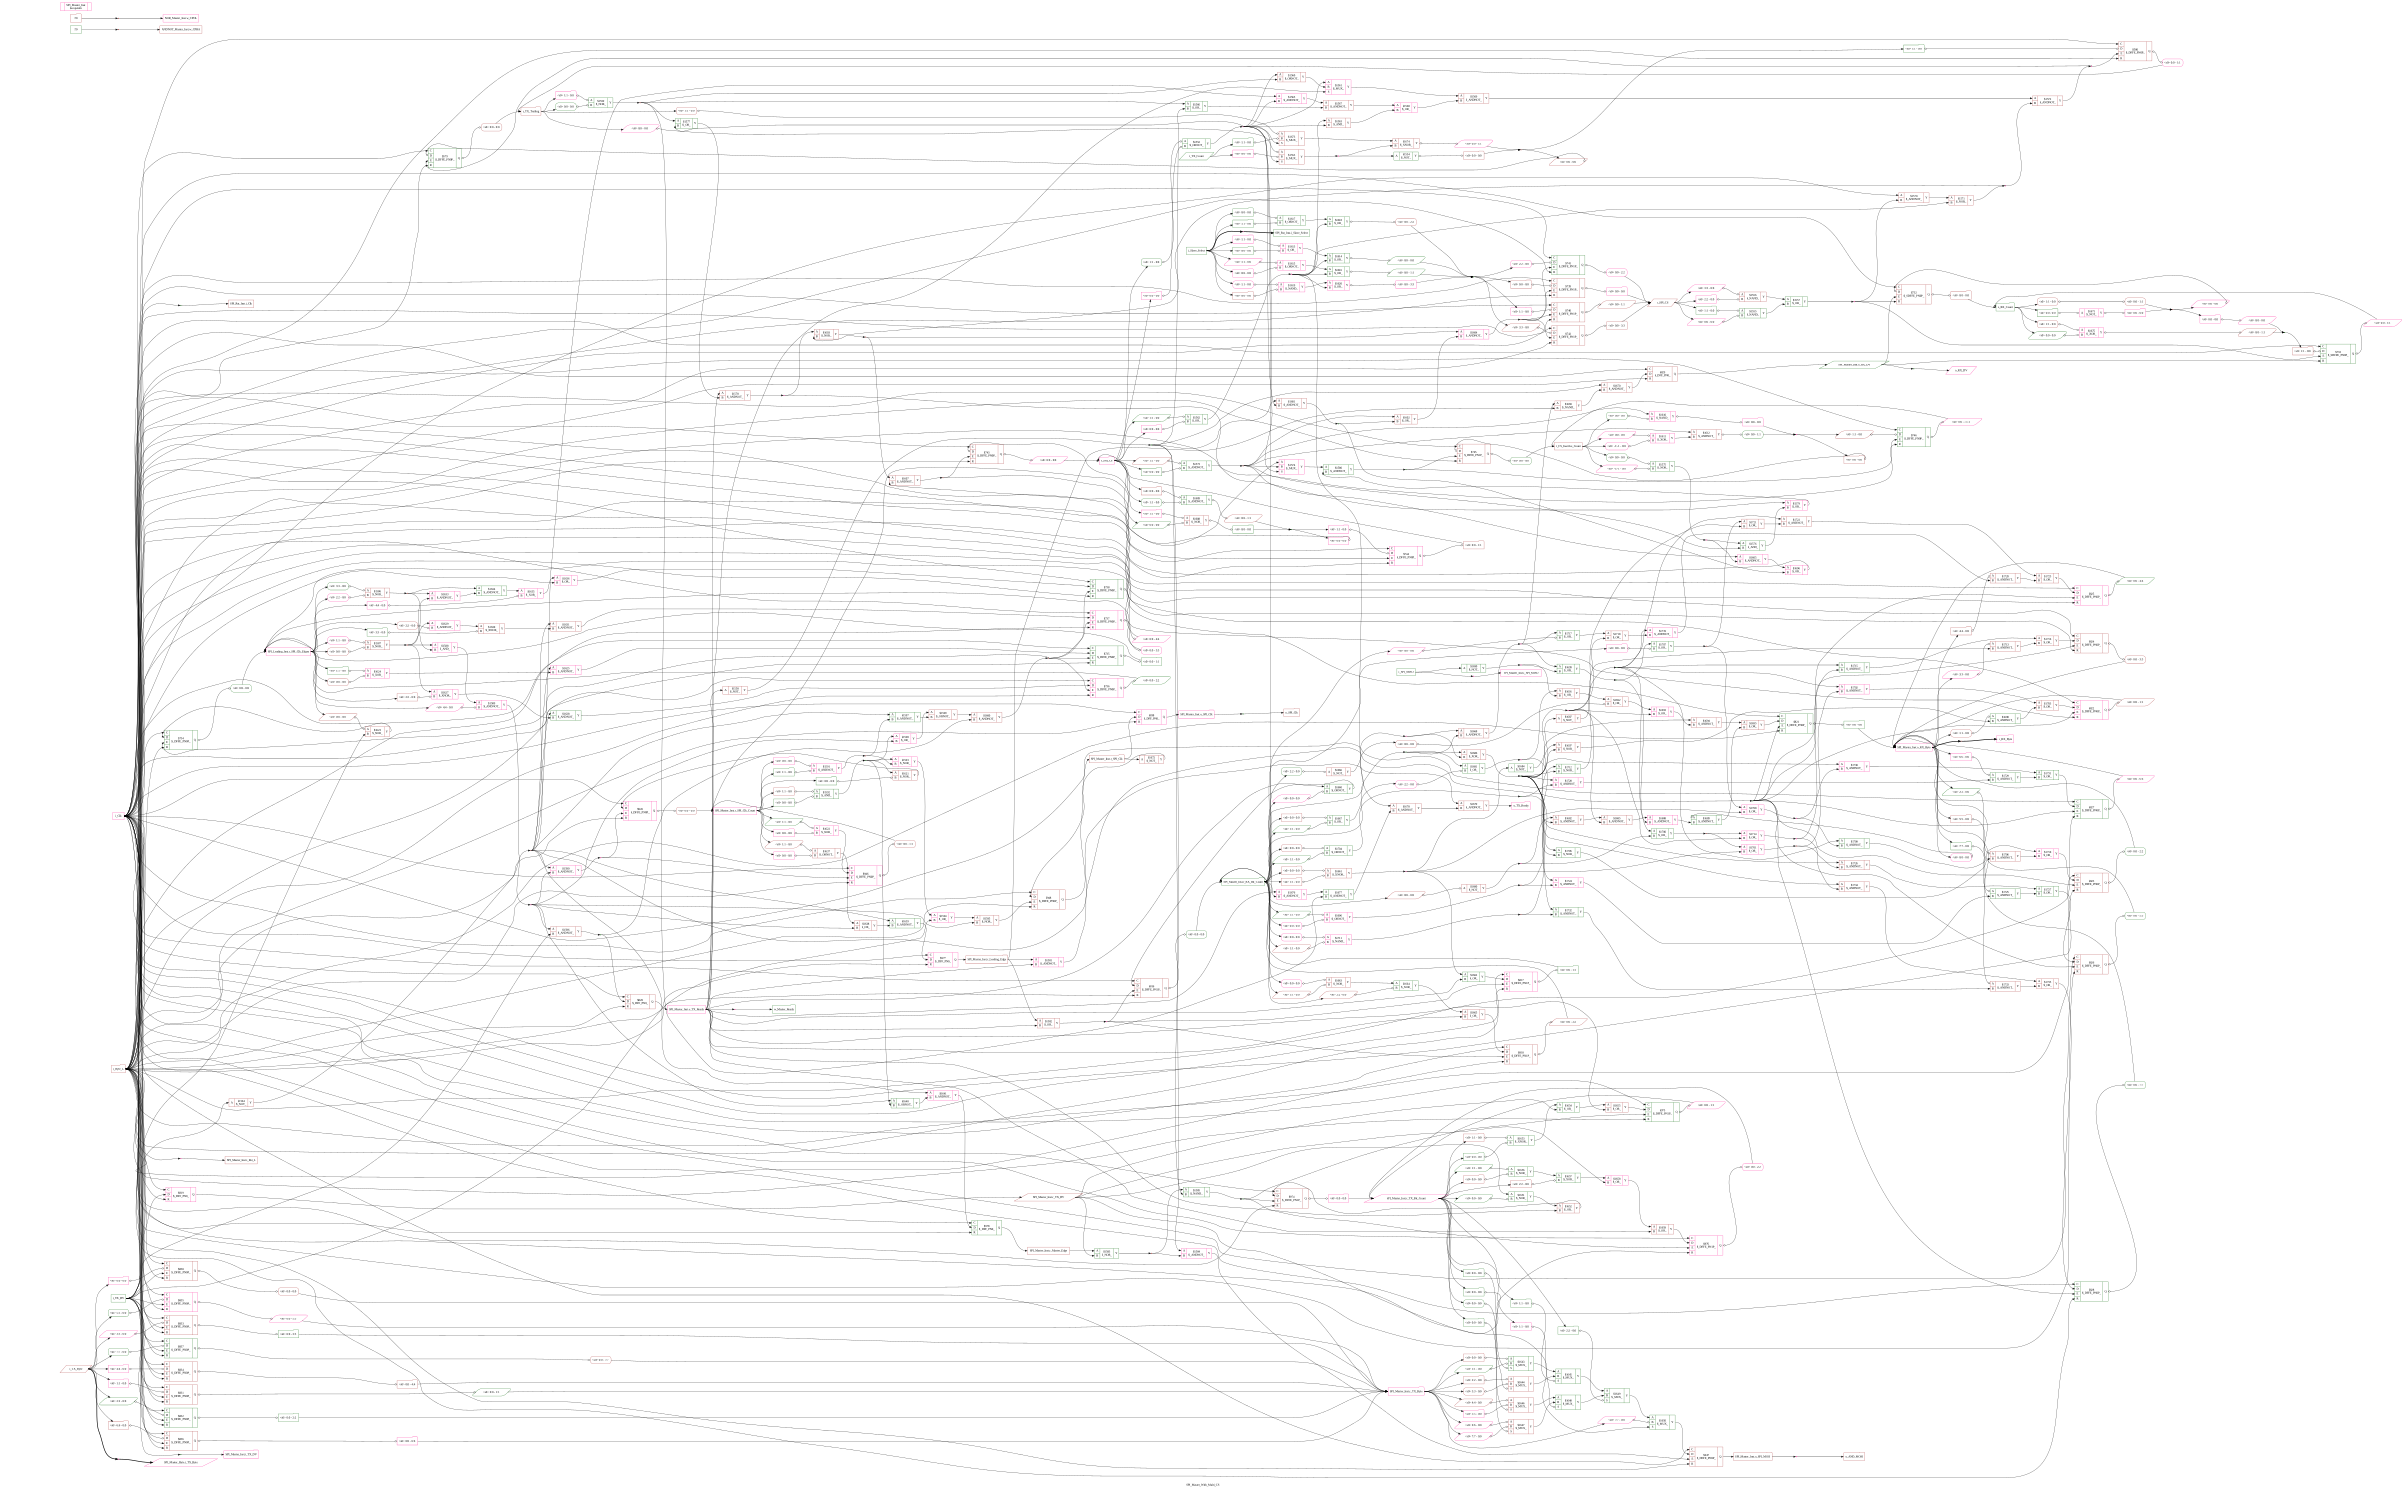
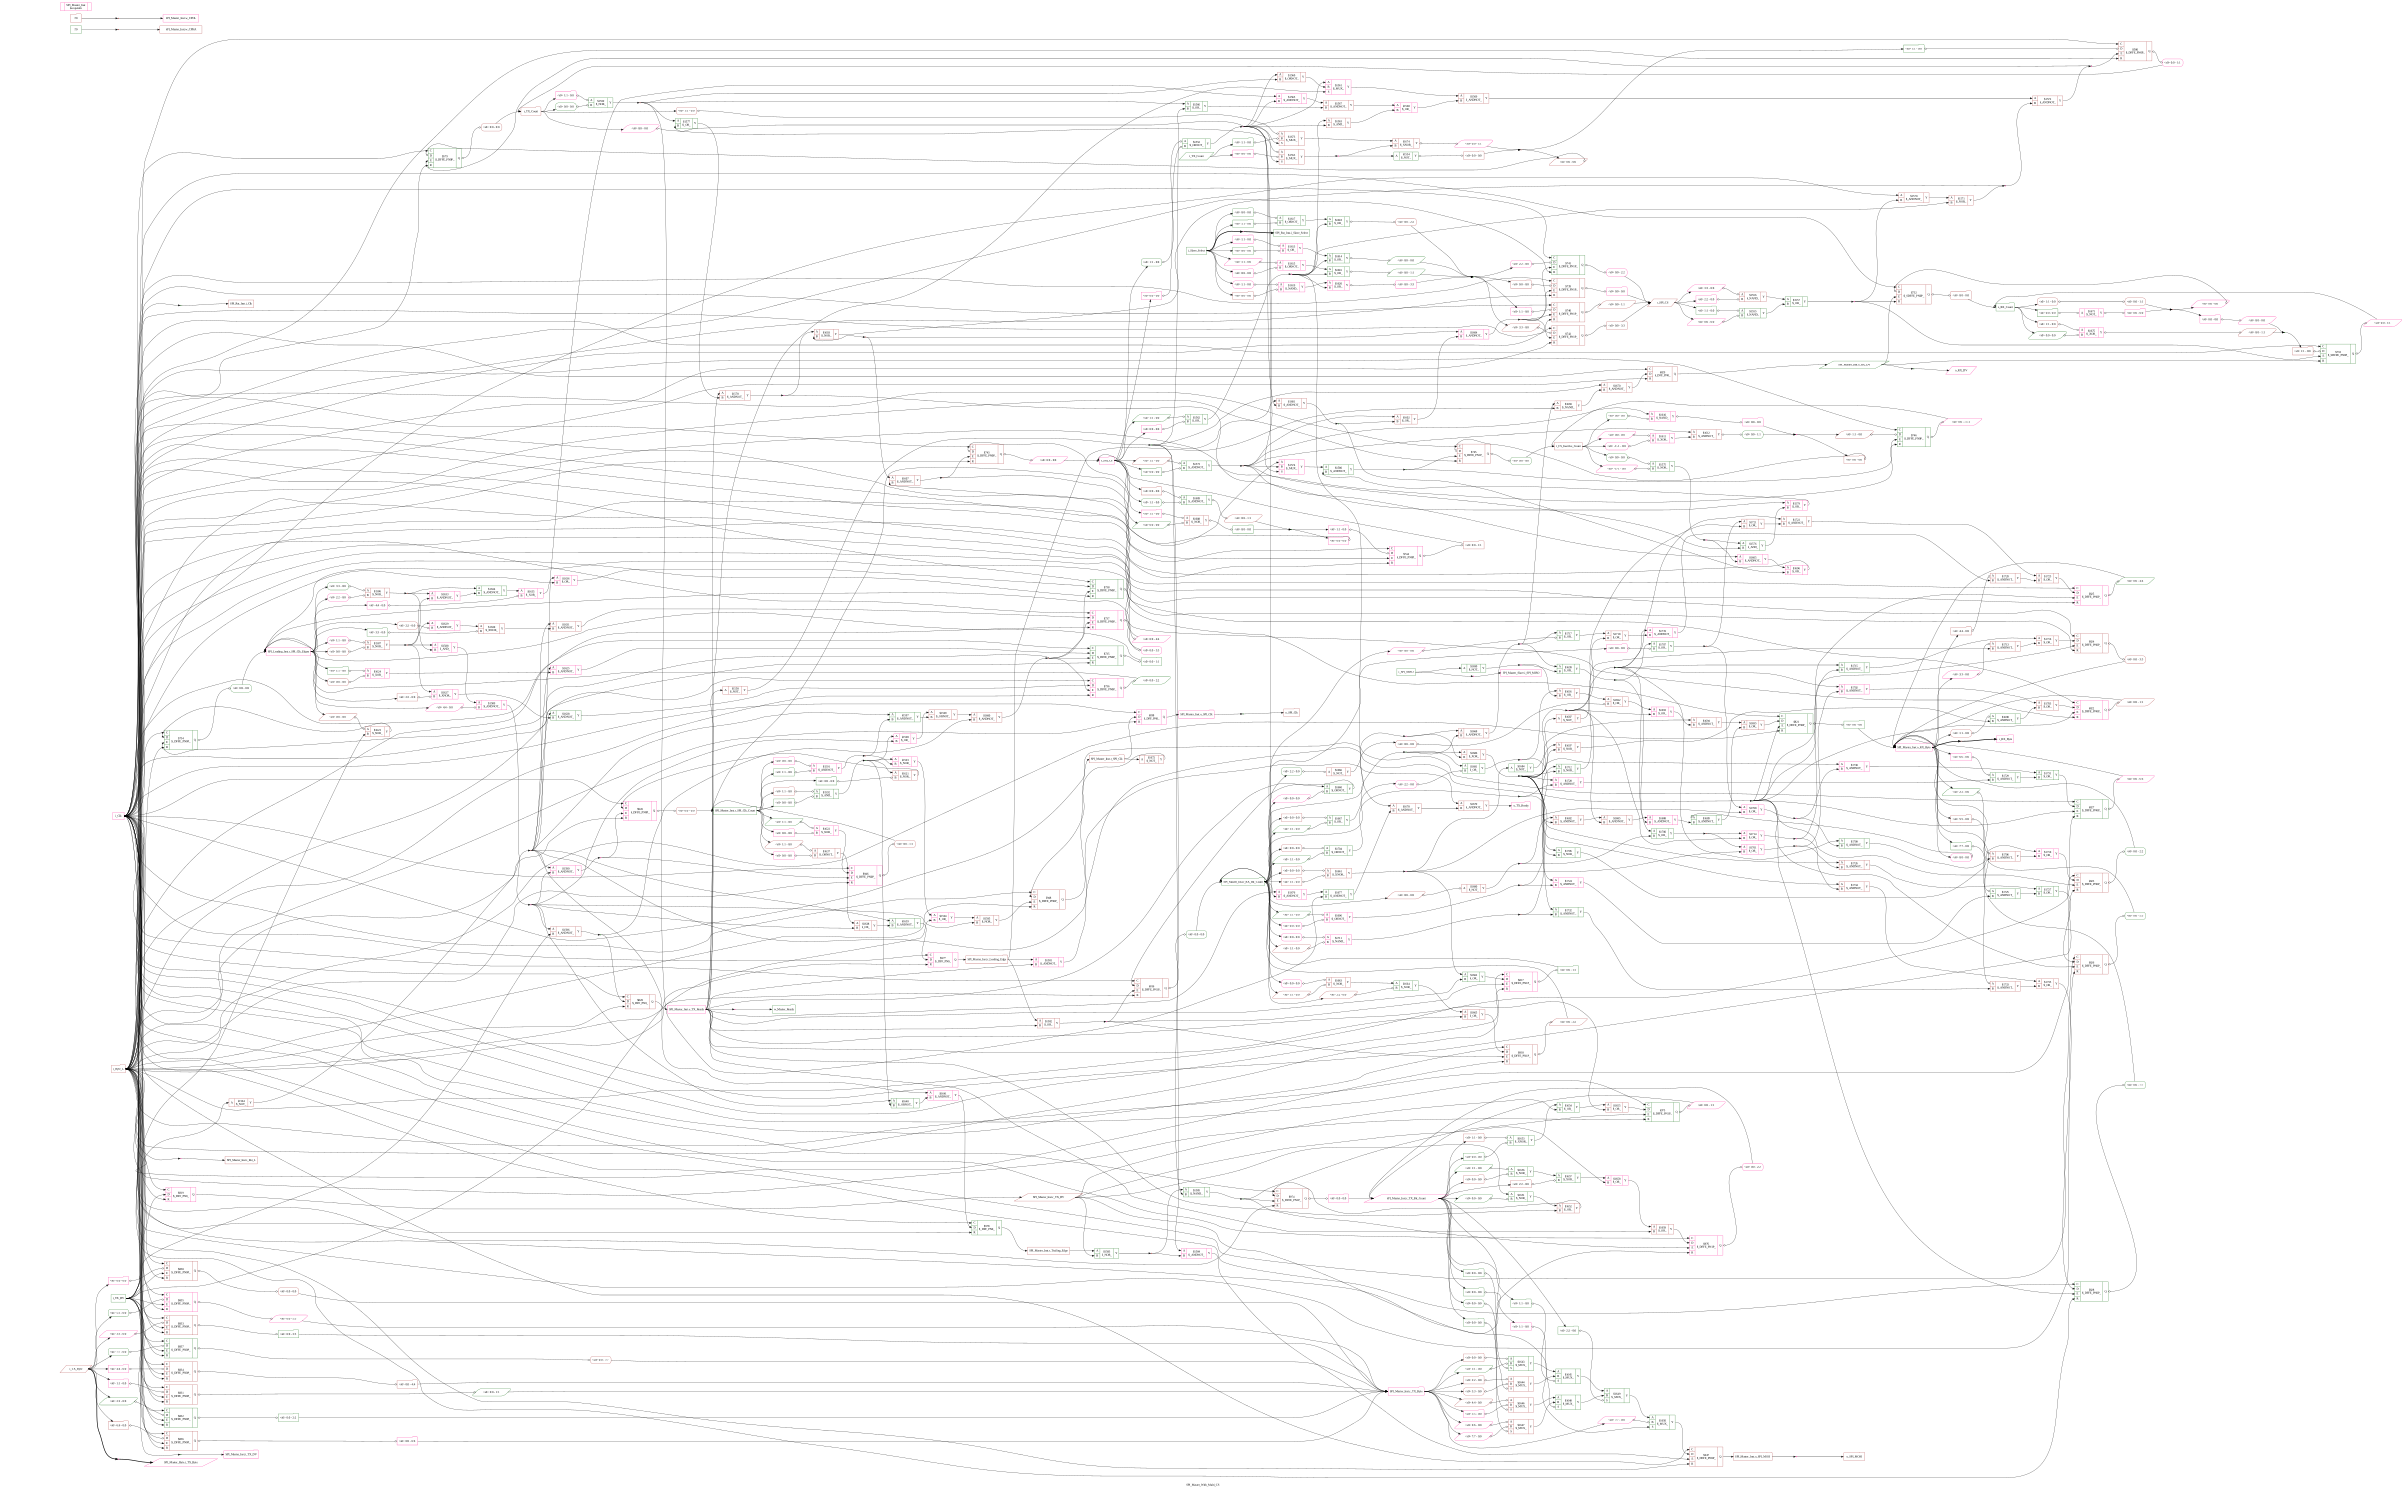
(181, 18) -> (181, 18)
(181, 30) -> (181, 30)
(531, 111) -> (531, 111)
(1521, 673) -> (1521, 673)
(735, 811) -> (735, 811)
(1048, 1251) -> (1048, 1251)
(1854, 1457) -> (1854, 1457)
